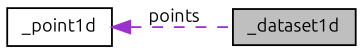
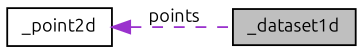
(60, 27) -> (60, 27)
